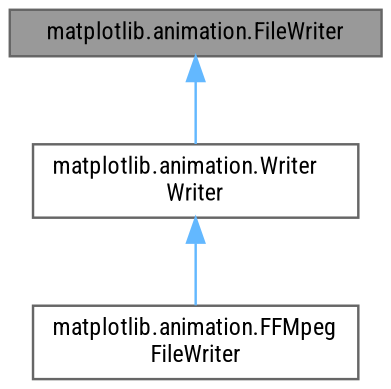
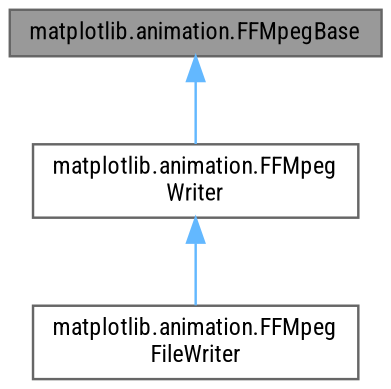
(196, 33) -> (196, 33)
(196, 181) -> (196, 181)
